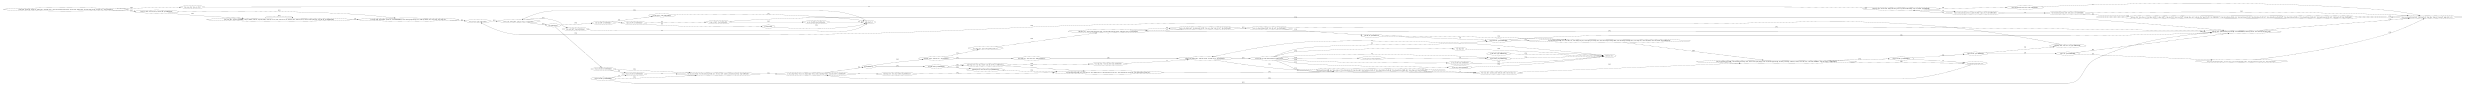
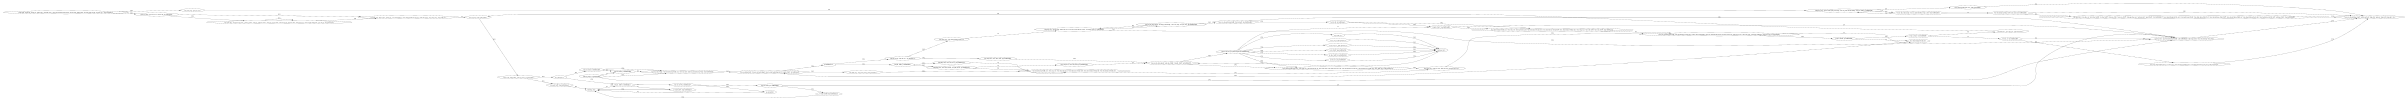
(695, 11) -> (606, 88)
(1435, 58) -> (1393, 47)
